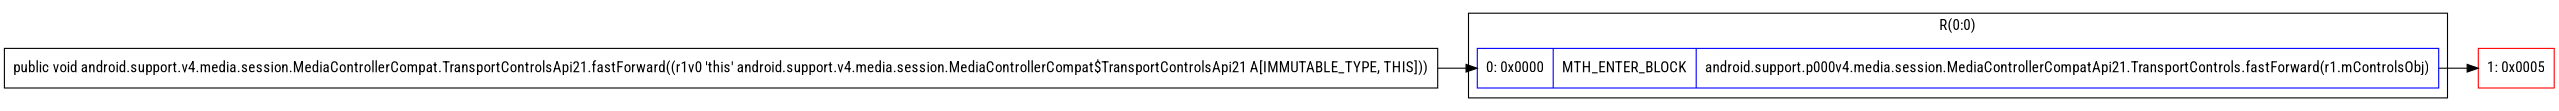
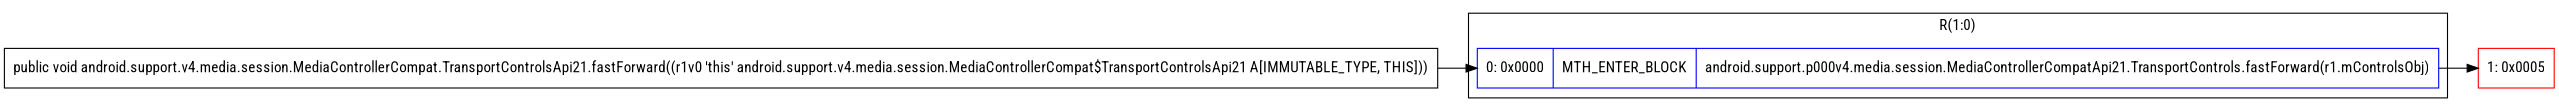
(1958, 26) -> (1958, 26)
